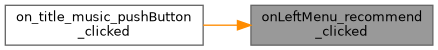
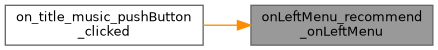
(342, 25) -> (342, 25)
